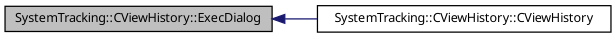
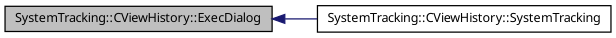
(464, 19) -> (464, 19)
